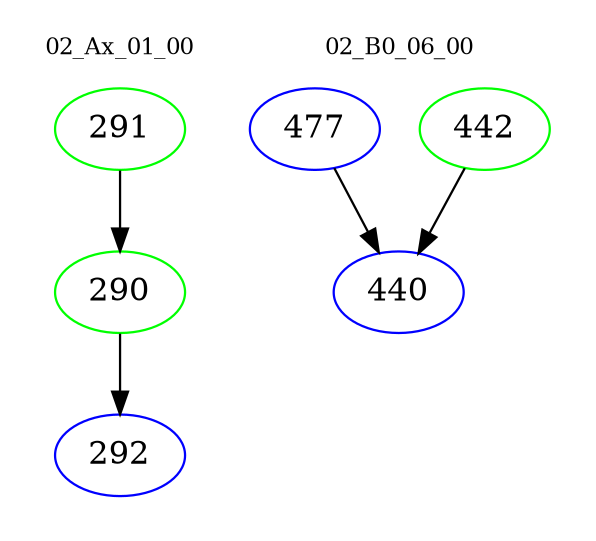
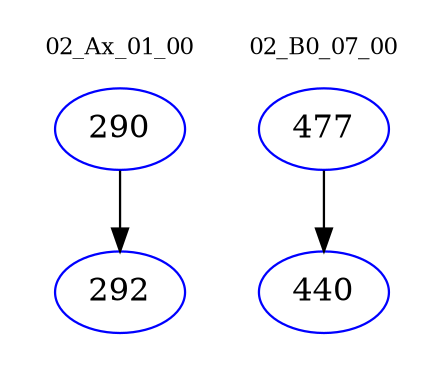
(400, 49) -> (324, 49)
(120, 129) -> none
(485, 129) -> none
(120, 292) -> (120, 129)
